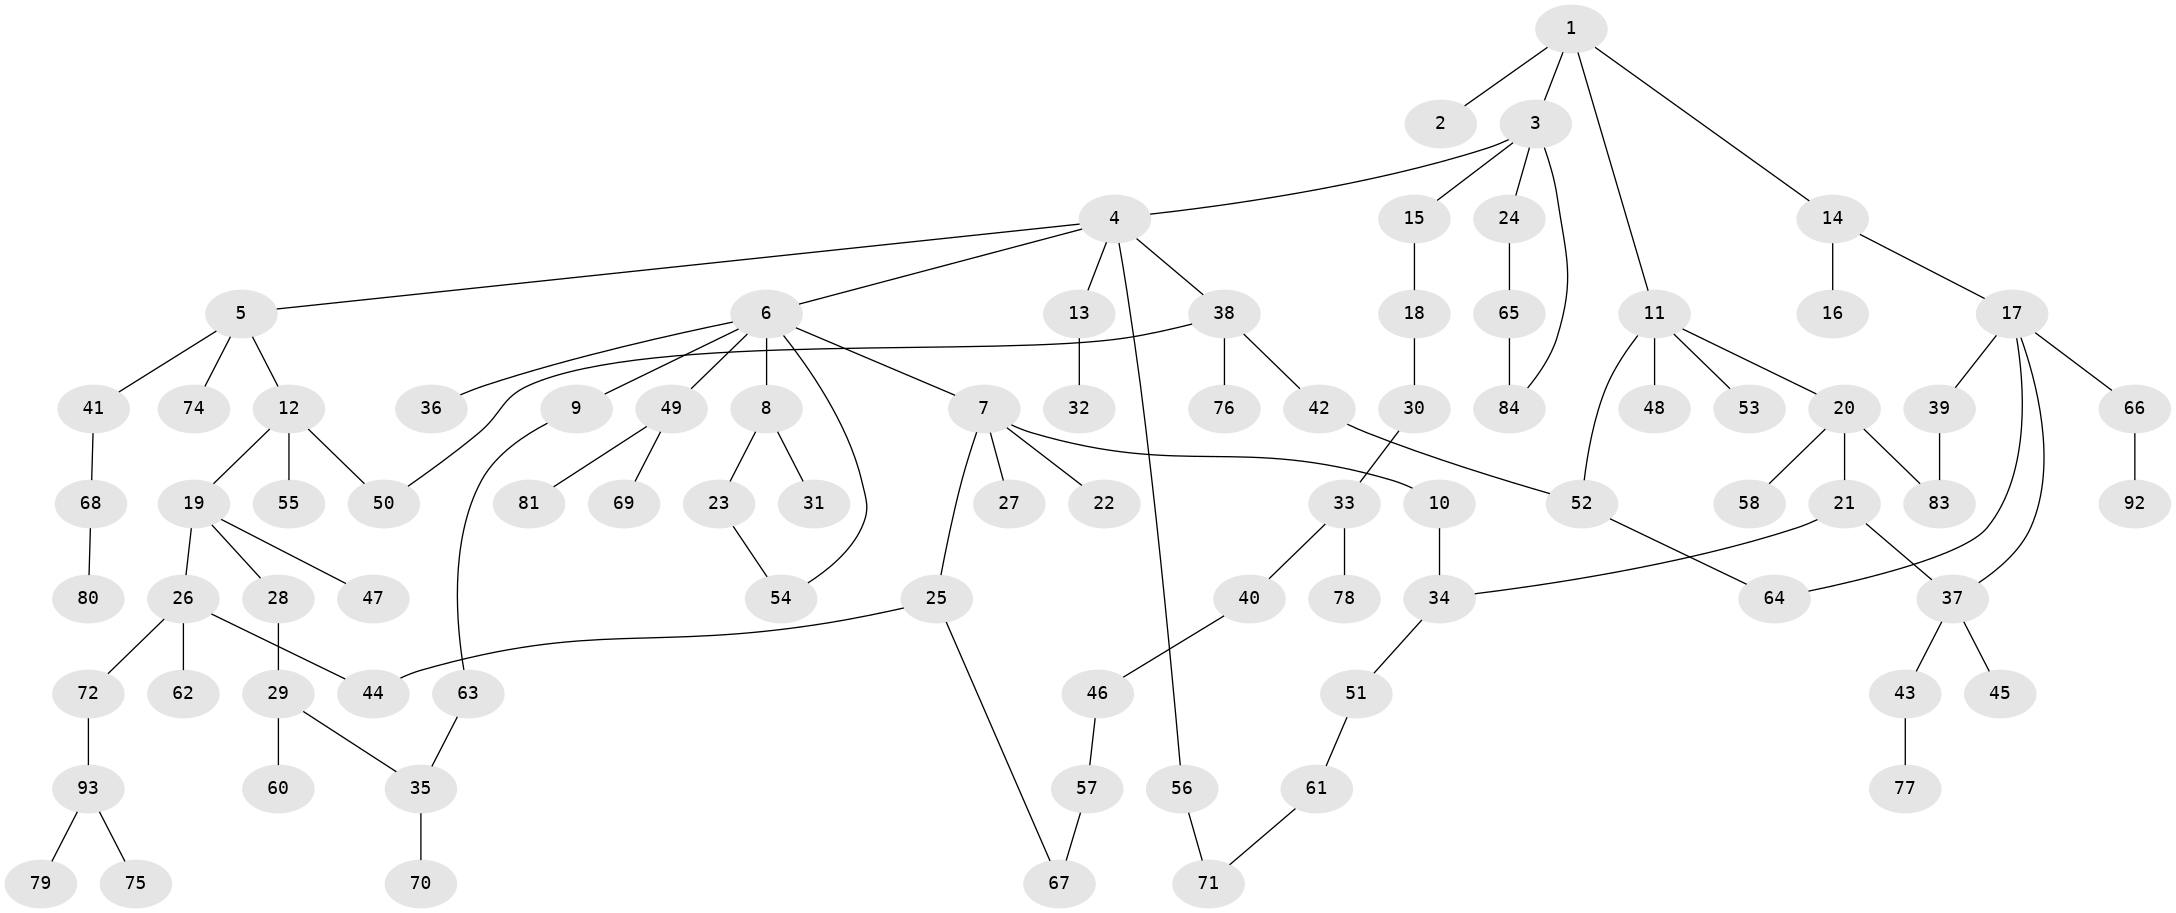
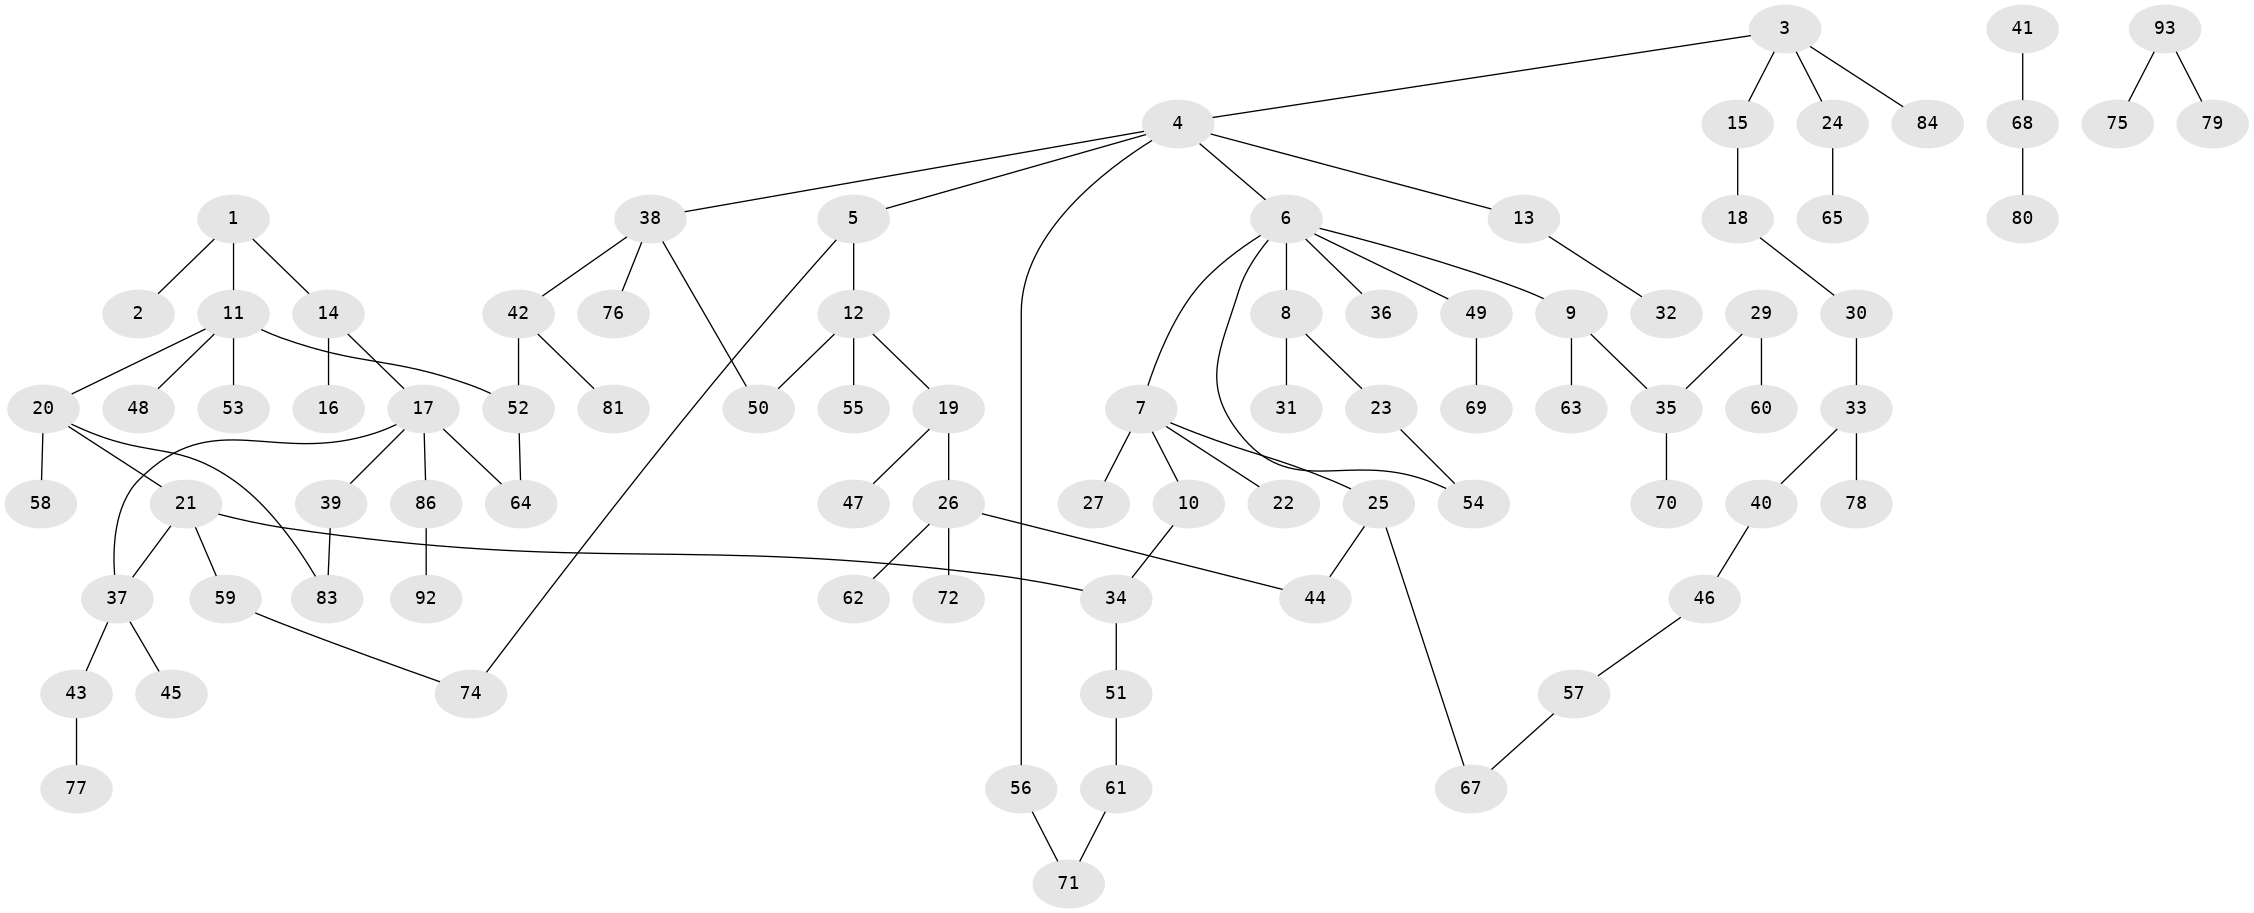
(1554, 76) -> none
(168, 361) -> none
(1509, 362) -> none
(2135, 409) -> (426, 504)
(600, 457) -> (566, 361)
none -> (226, 599)
(278, 599) -> none
(88, 742) -> none
(445, 742) -> (1619, 361)
